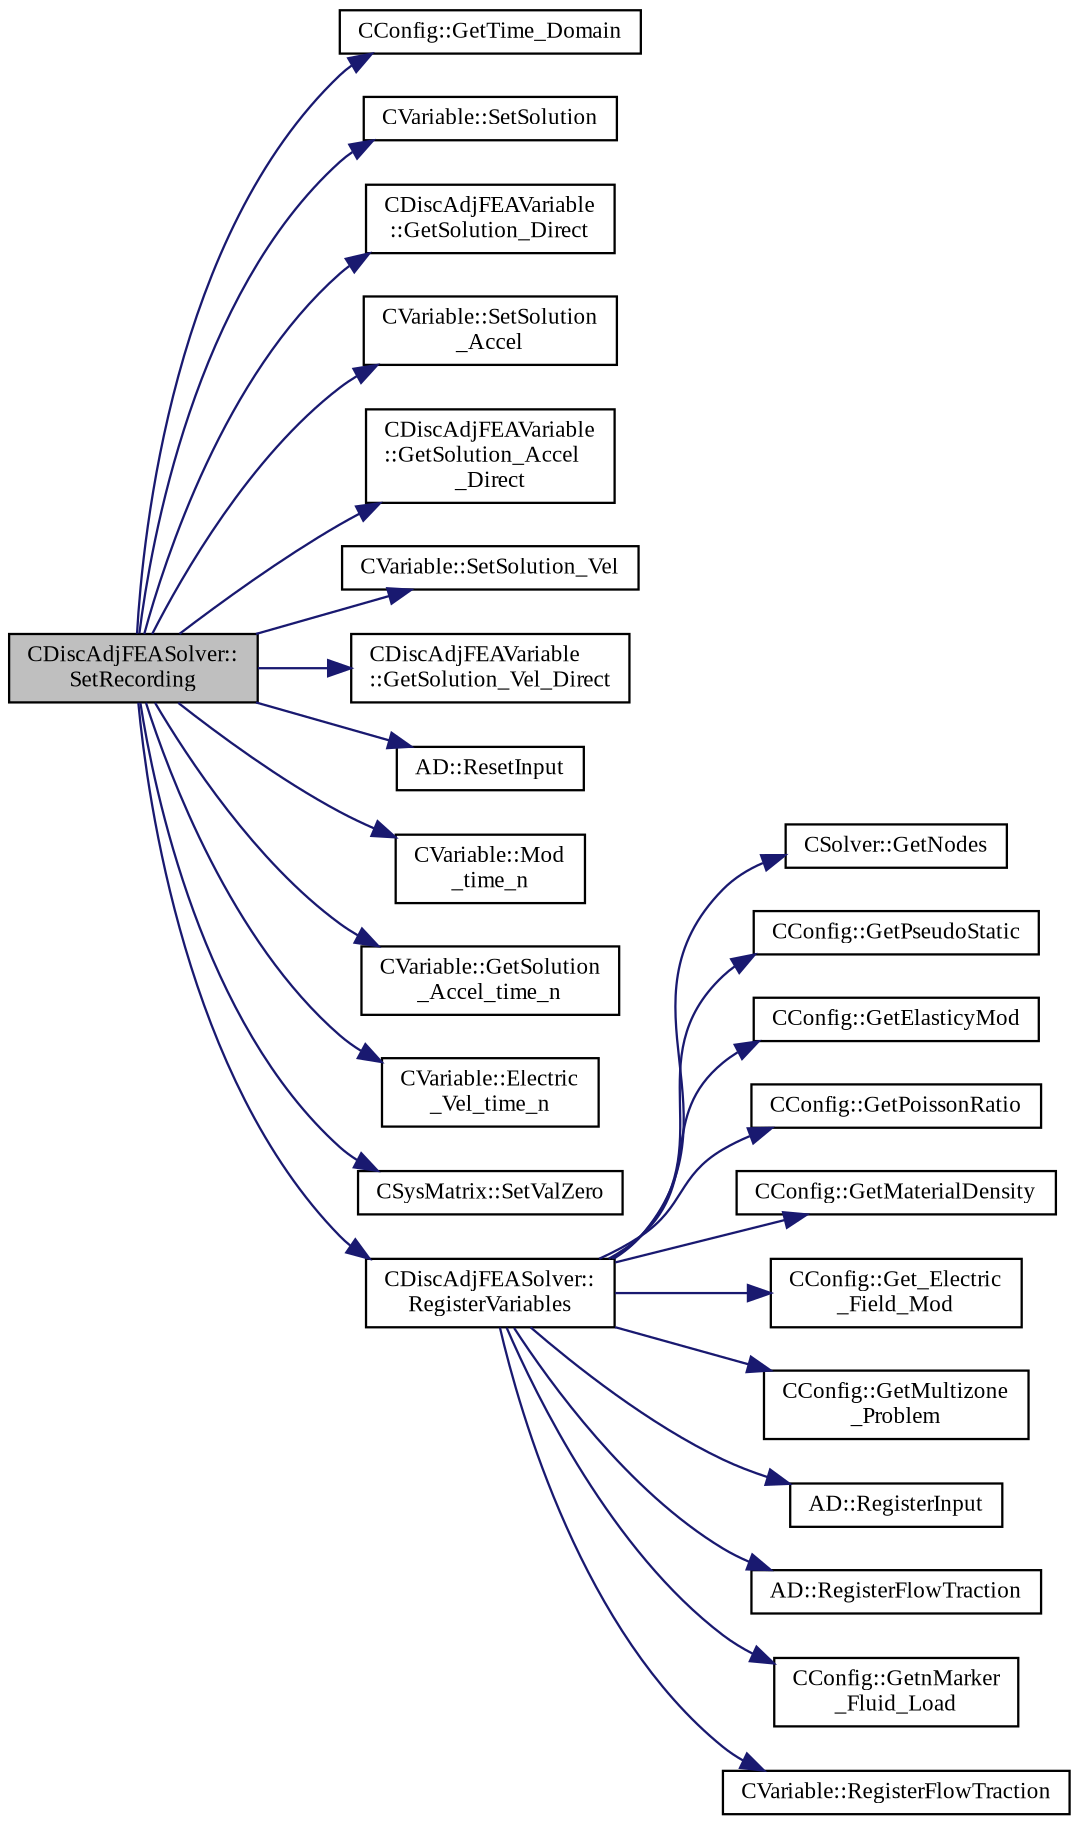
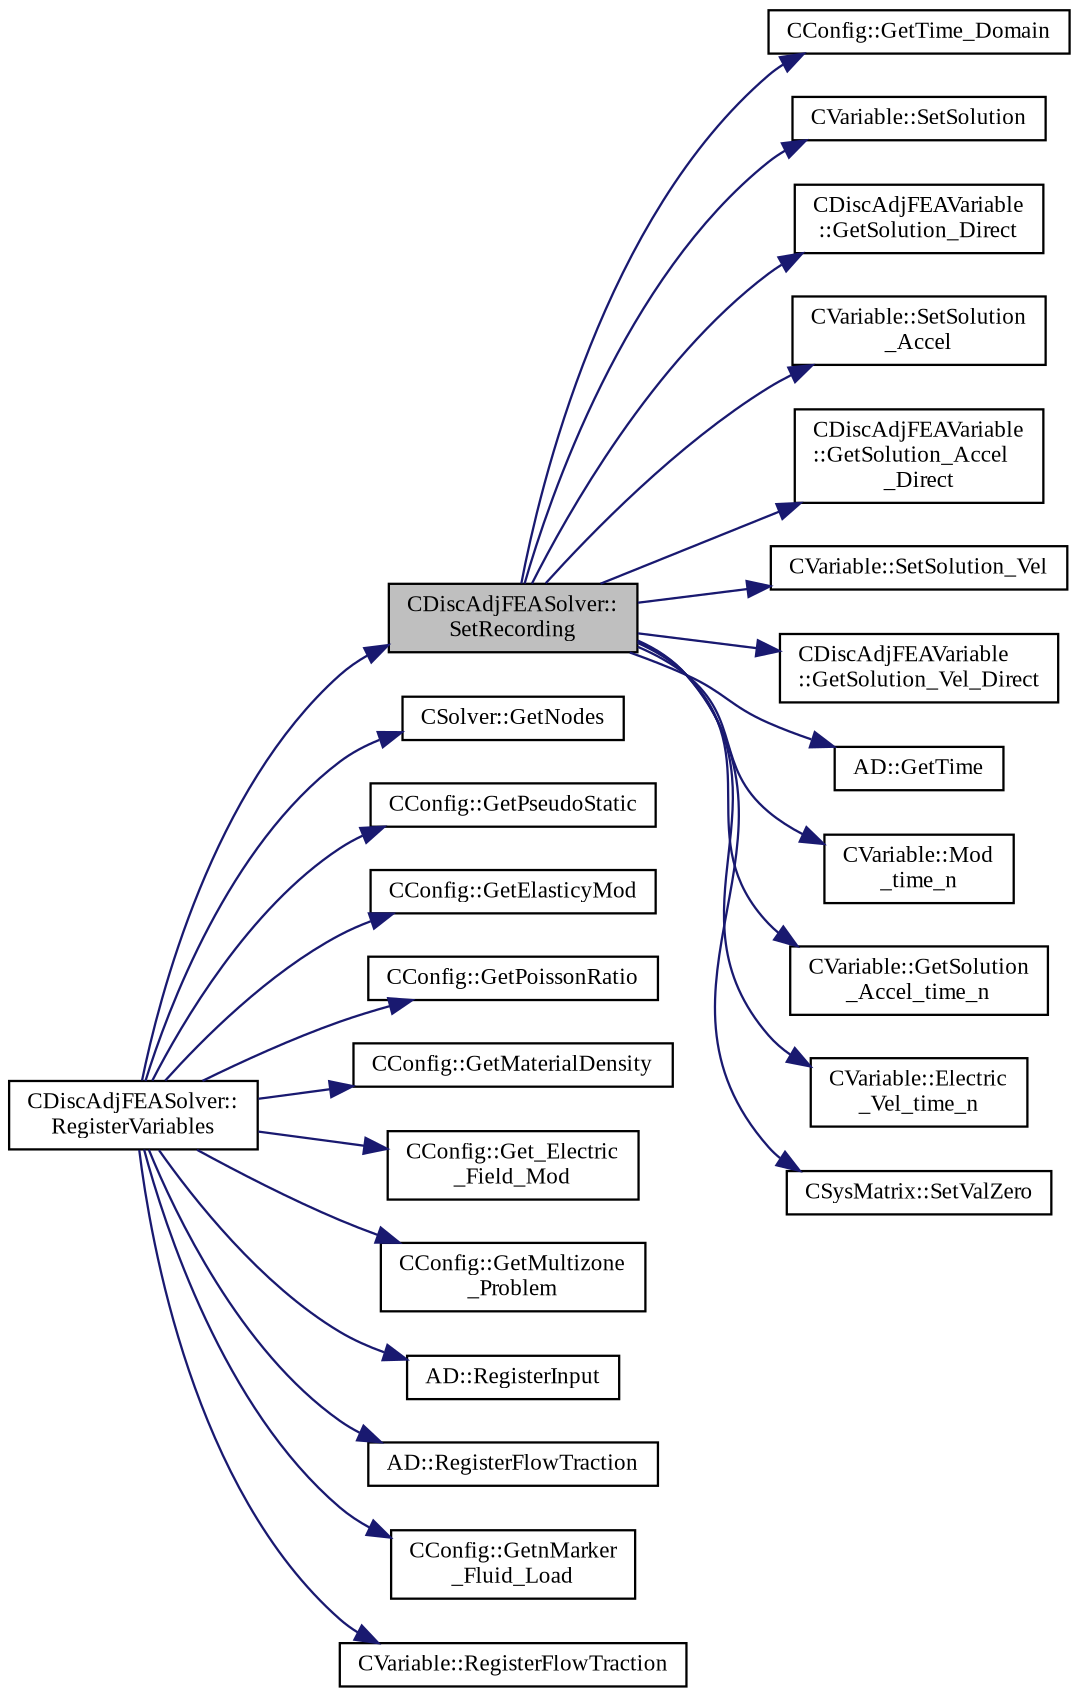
(490, 769) -> (919, 769)
(200, 992) -> (219, 847)
